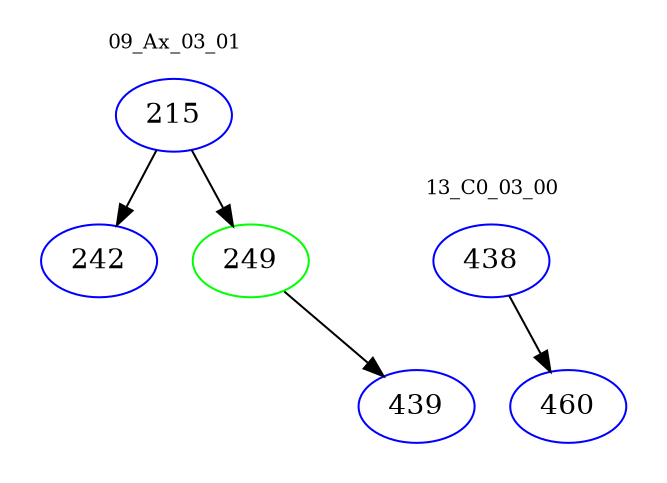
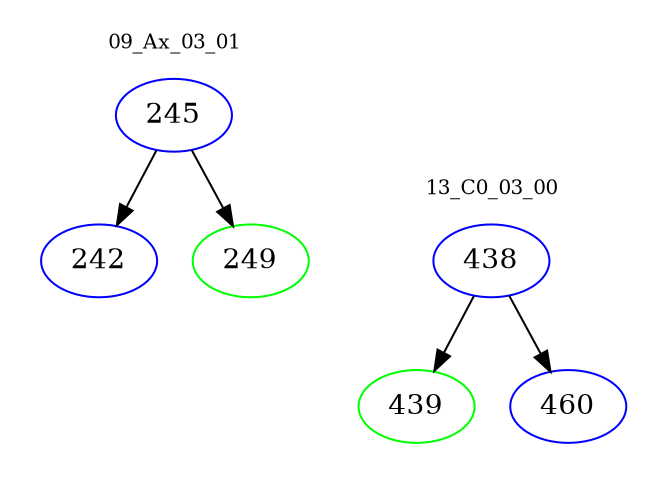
(174, 115) -> (174, 115)
(326, 327) -> (459, 324)
(417, 406) -> (417, 406)
